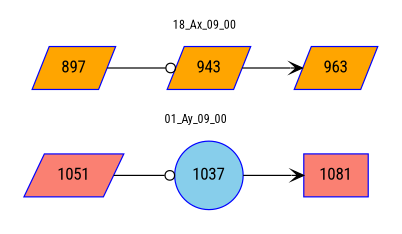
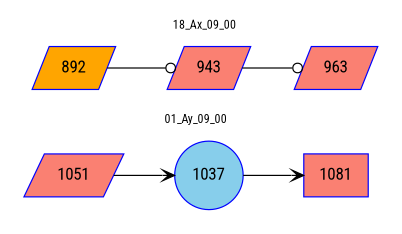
(74, 68) -> (74, 68)
(209, 68) -> (209, 68)
(266, 68) -> (267, 68)
(336, 68) -> (336, 68)
(139, 175) -> (138, 175)
